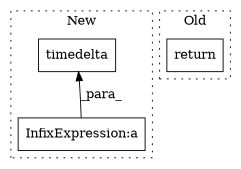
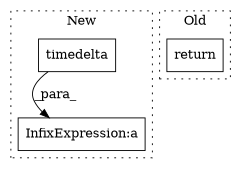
(80, 99) -> (33, 90)
